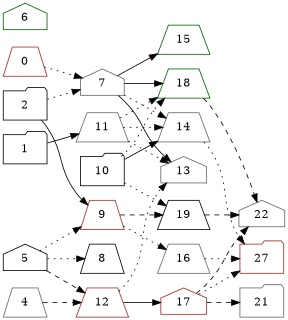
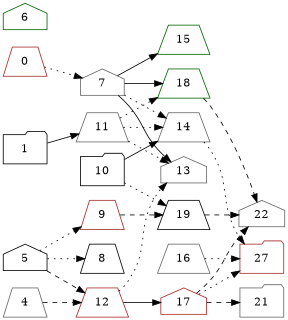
(25, 105) -> none
(140, 134) -> none
(138, 234) -> none
